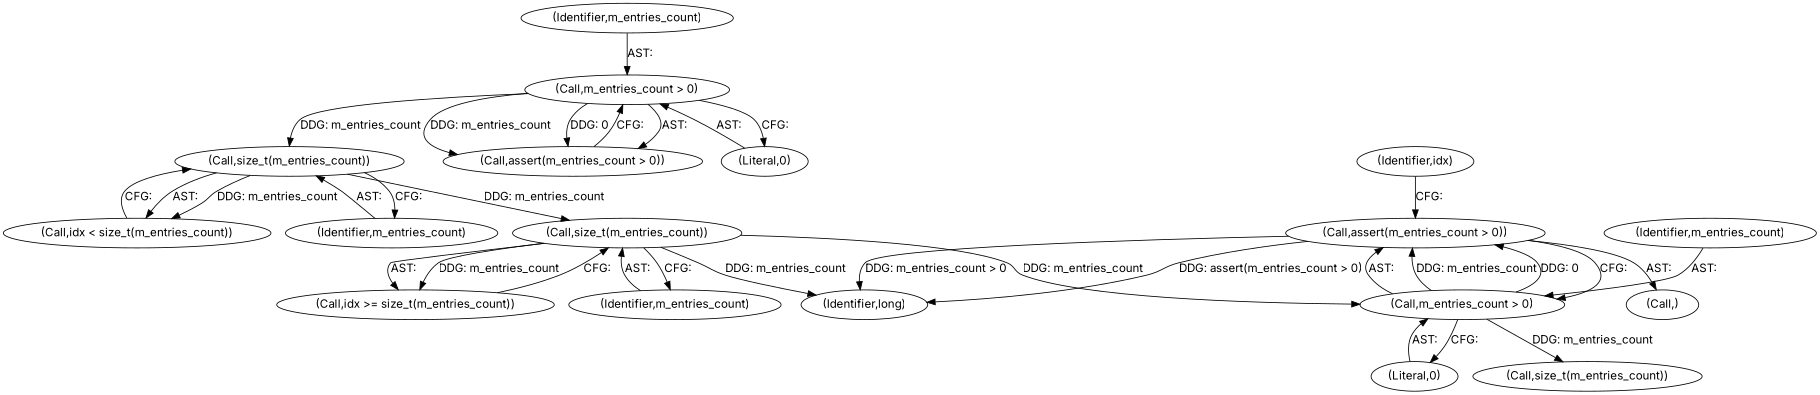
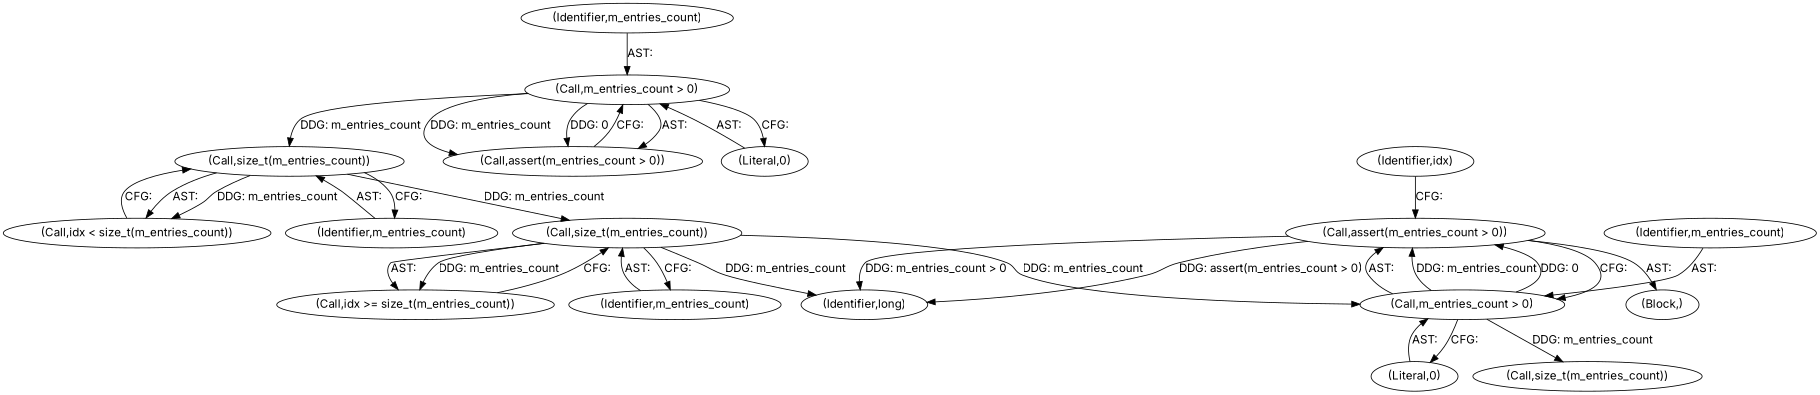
(1662, 305) -> (1662, 305)
